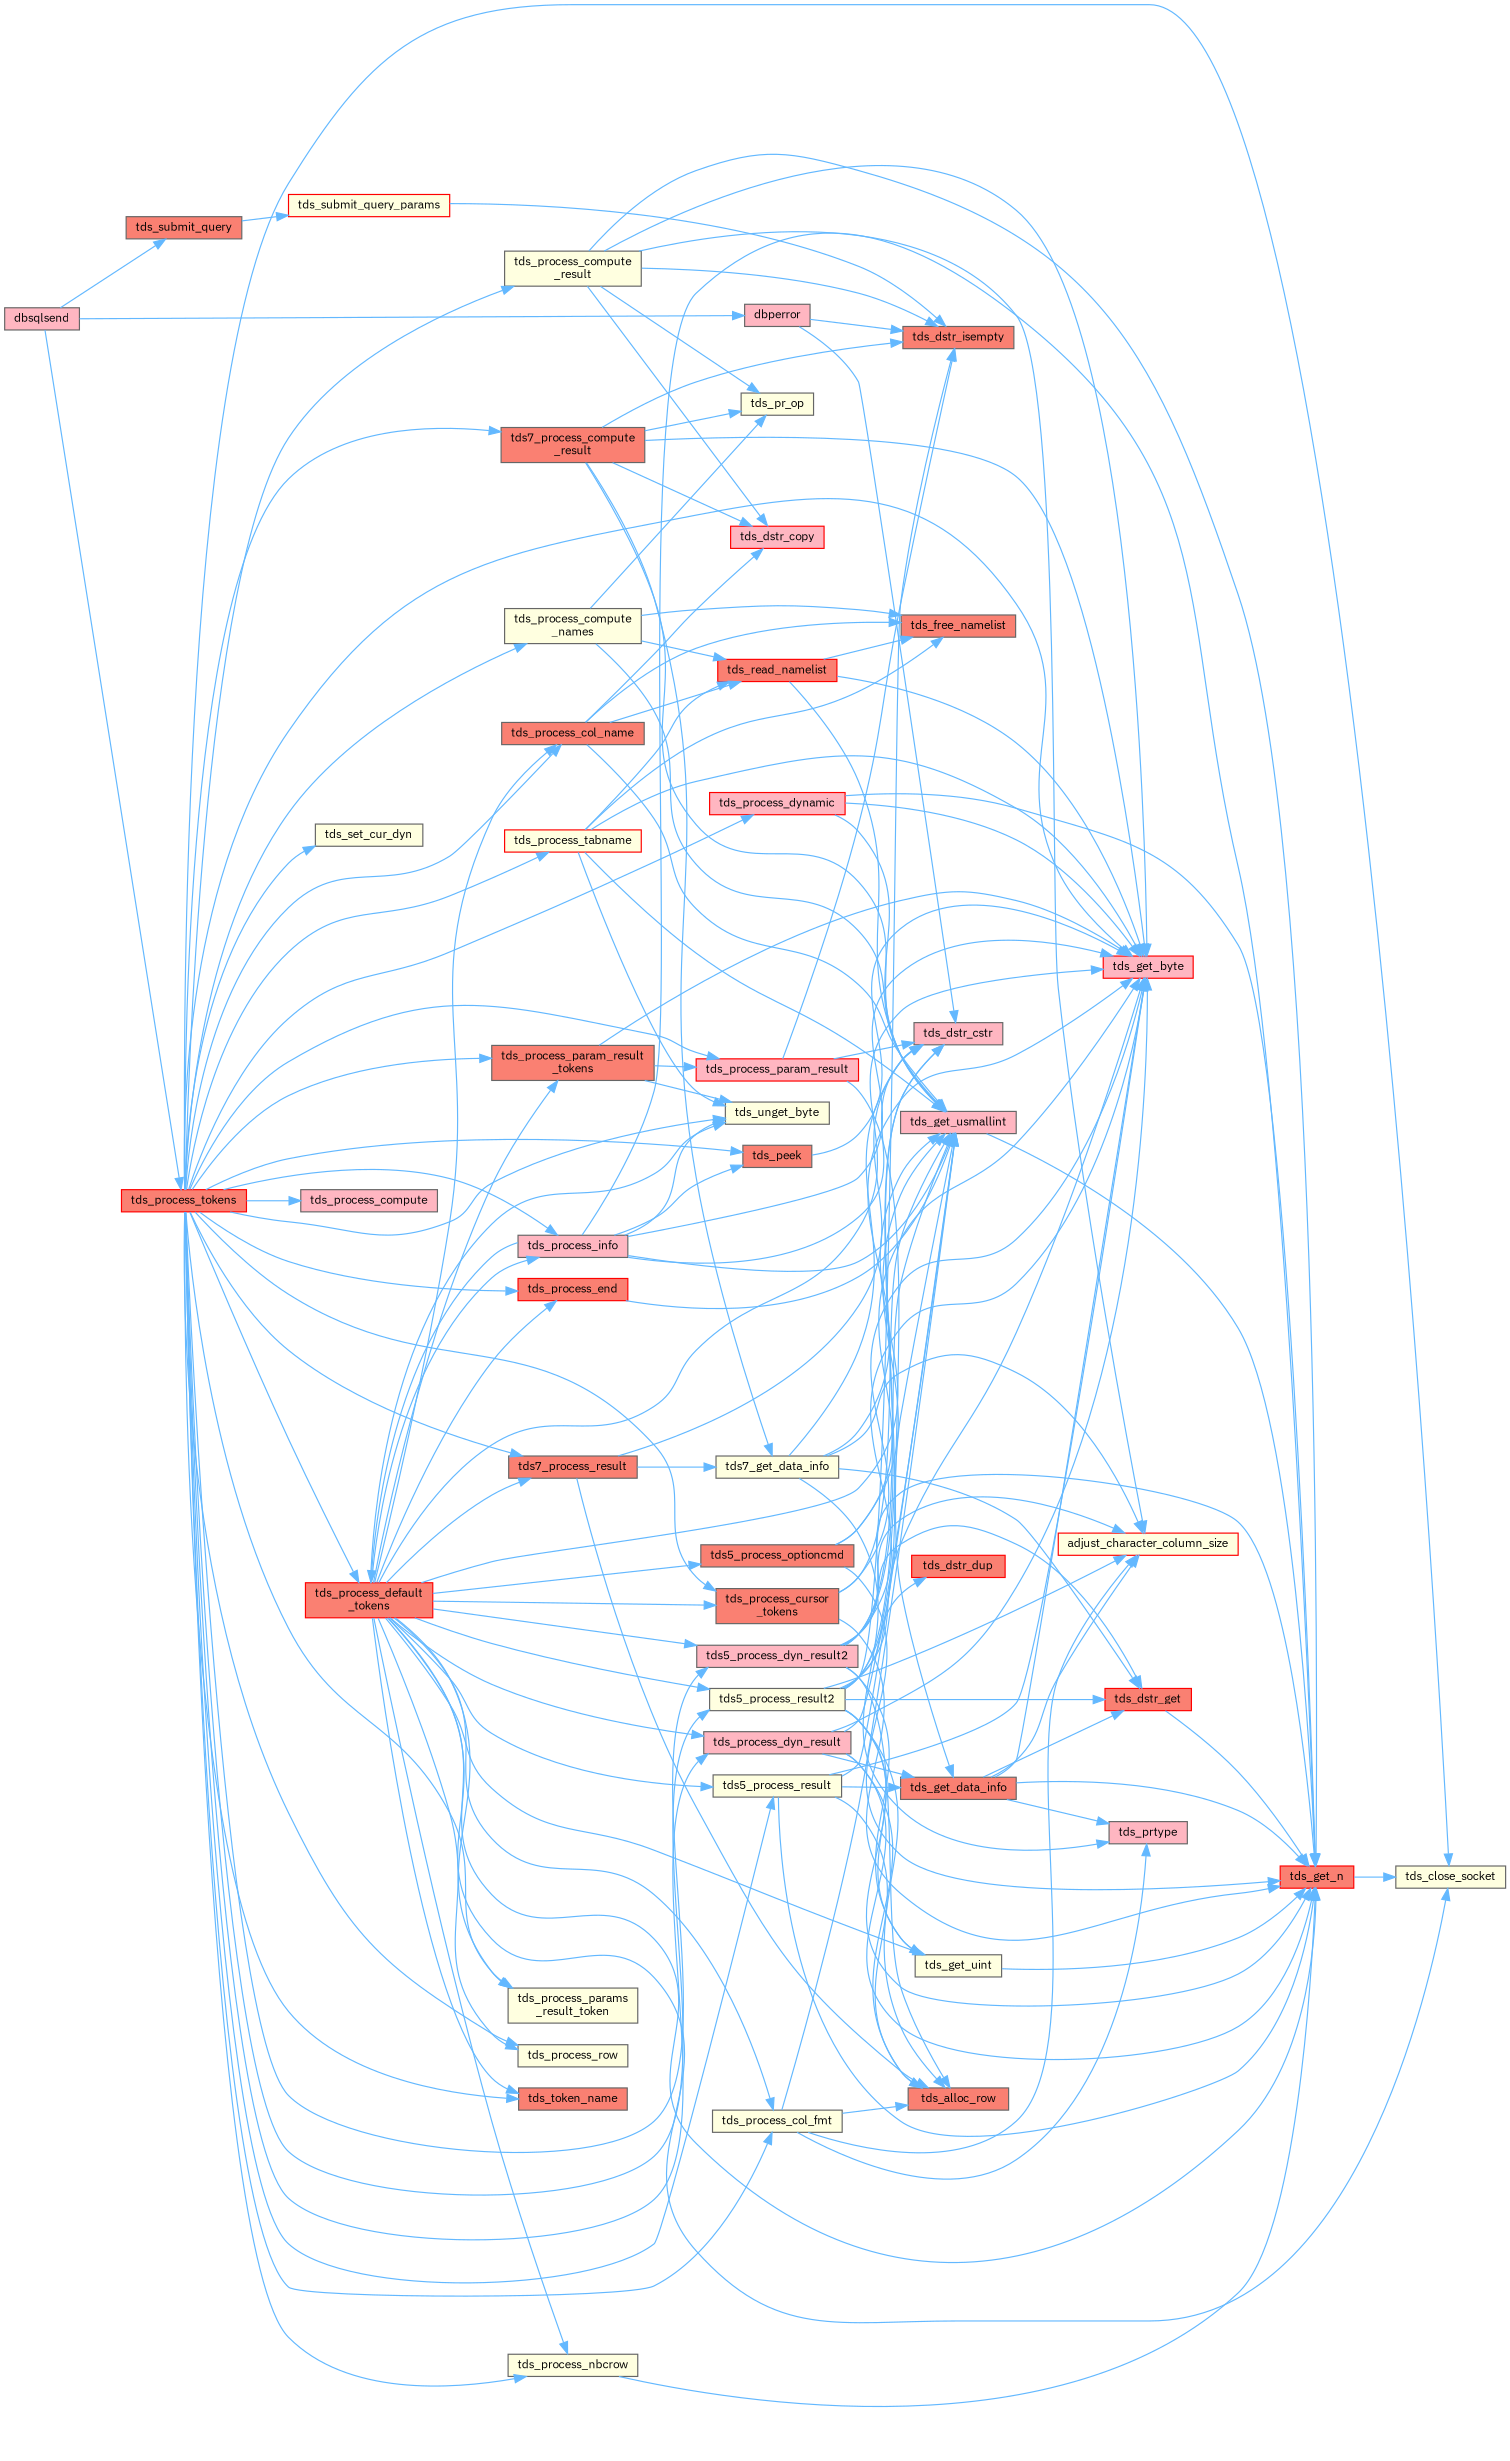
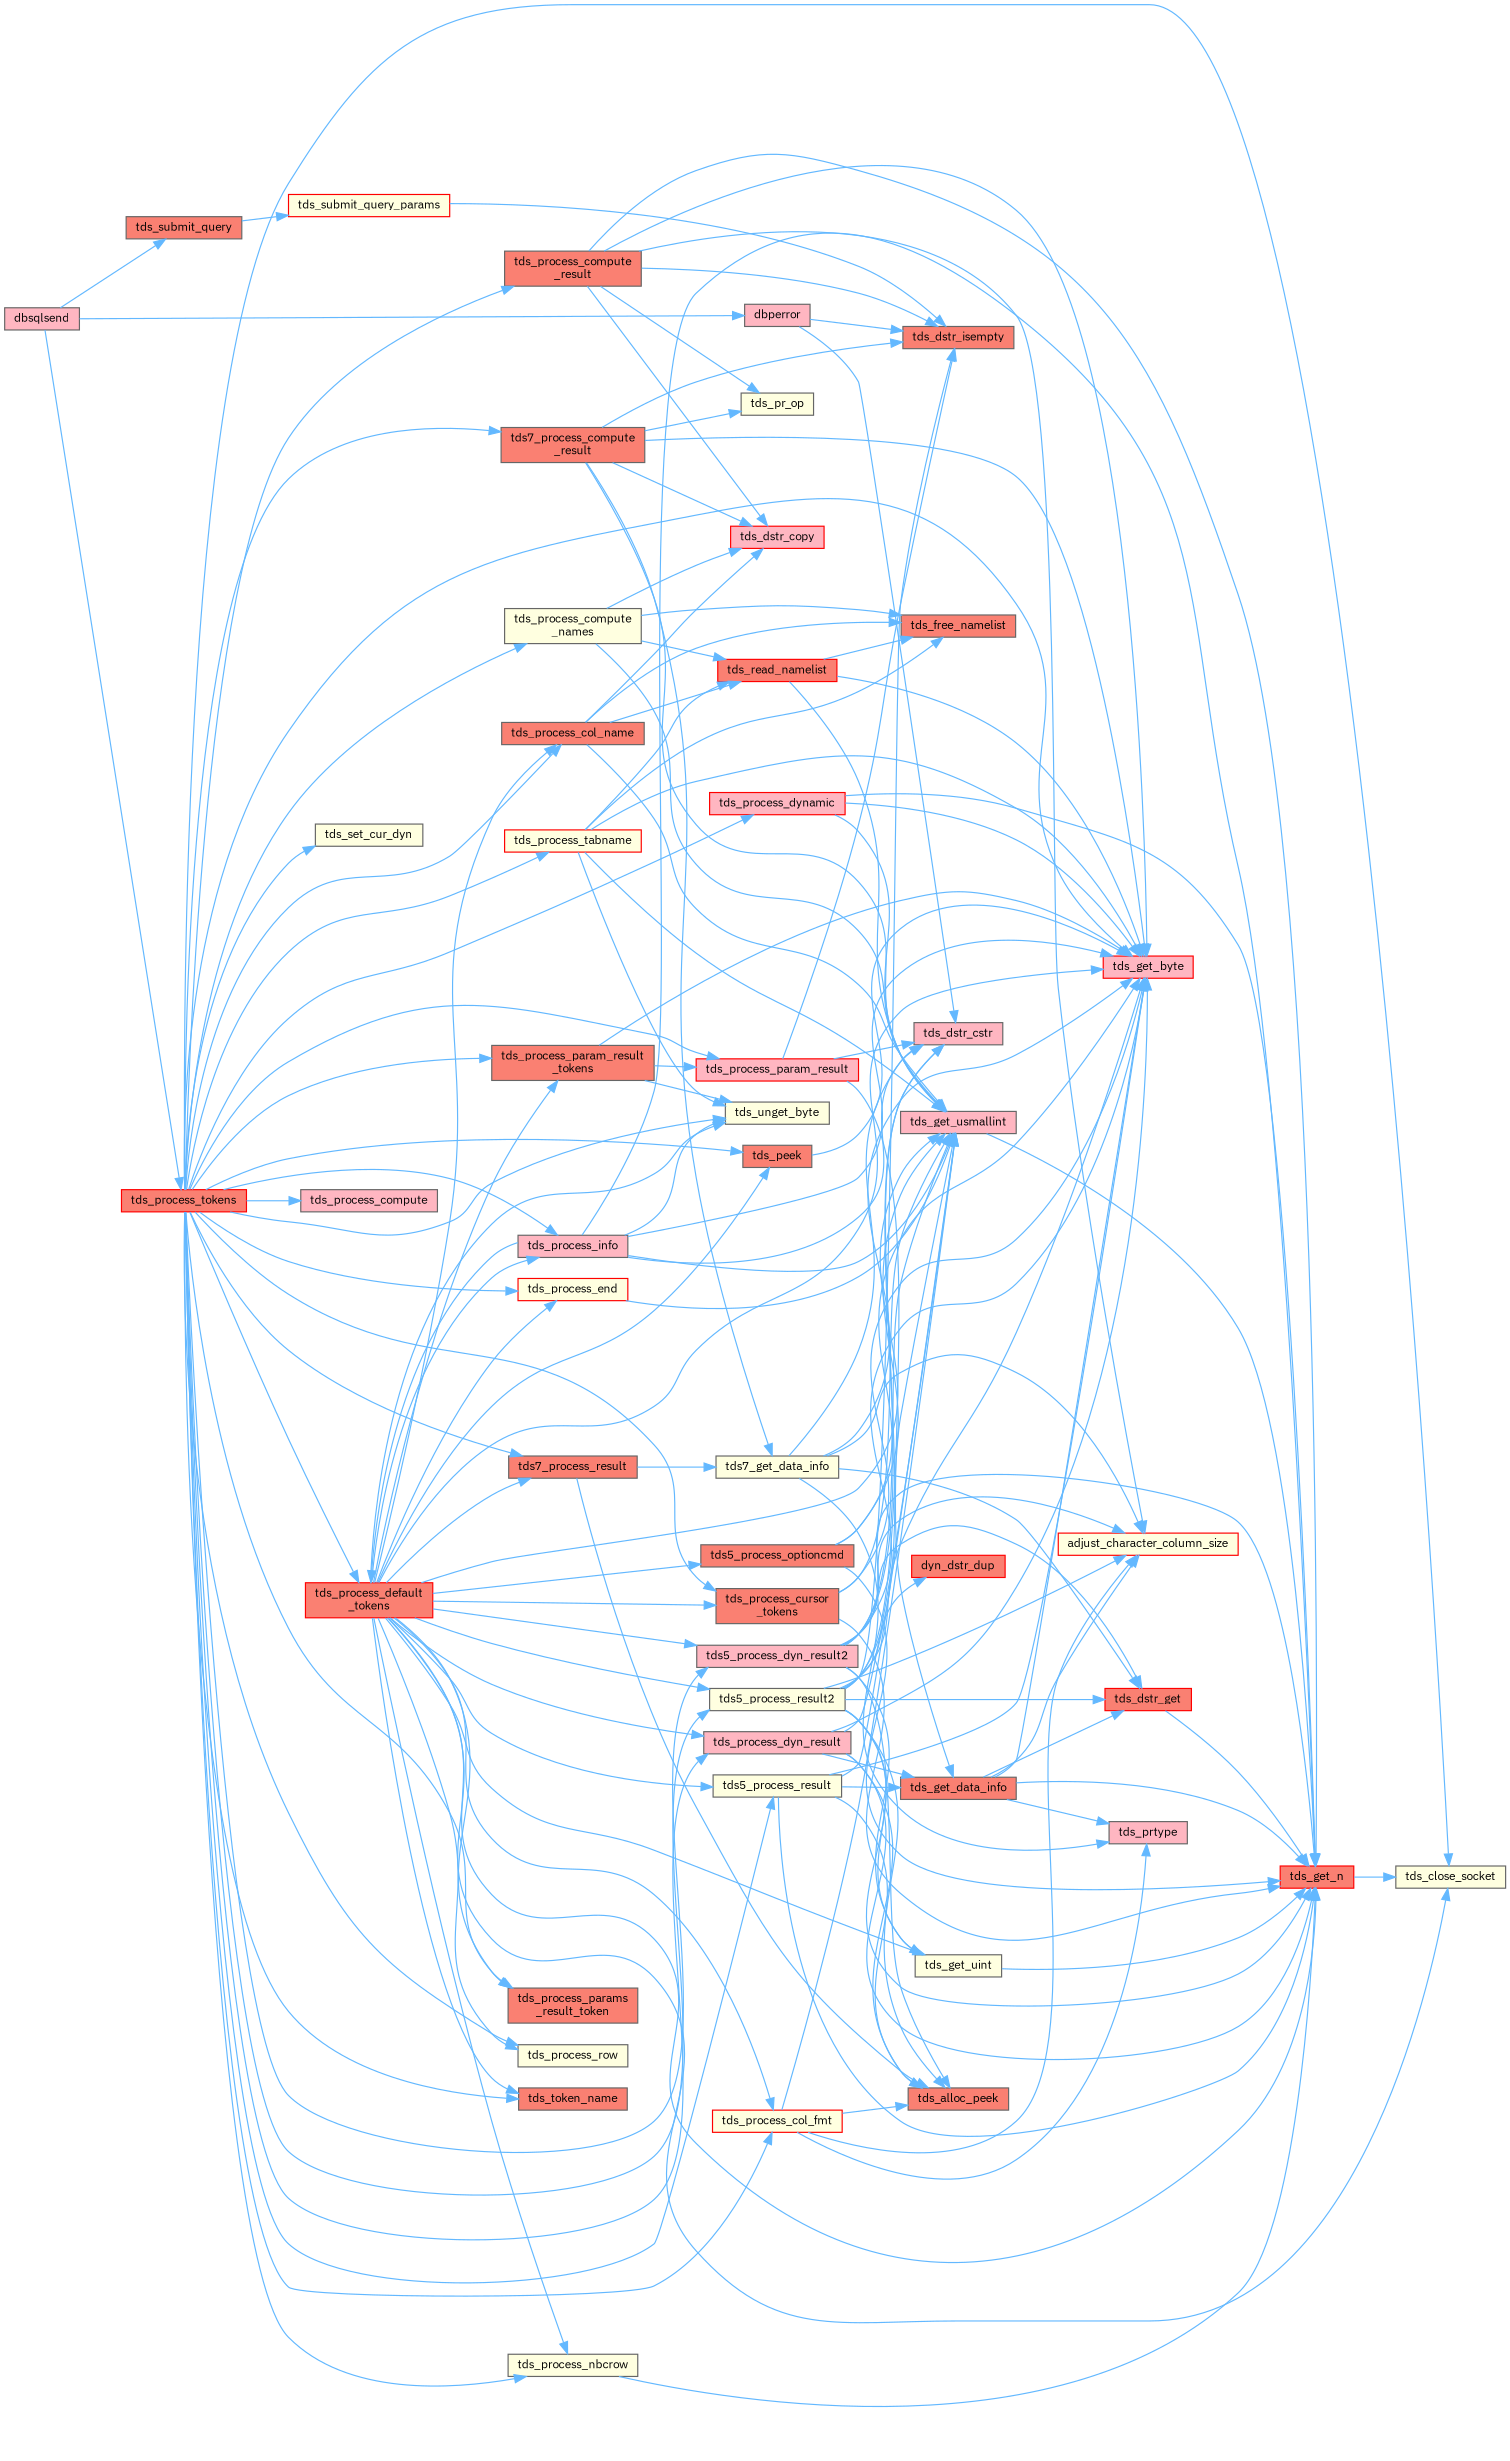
(573, 269) -> (573, 269)
(683, 507) -> (670, 577)
(676, 1201) -> (554, 1364)
(573, 1290) -> (573, 1290)
(853, 1313) -> none
(958, 1566) -> (958, 1566)
(573, 2006) -> (573, 2006)
(958, 2099) -> (958, 2099)
(777, 2121) -> (777, 2121)
